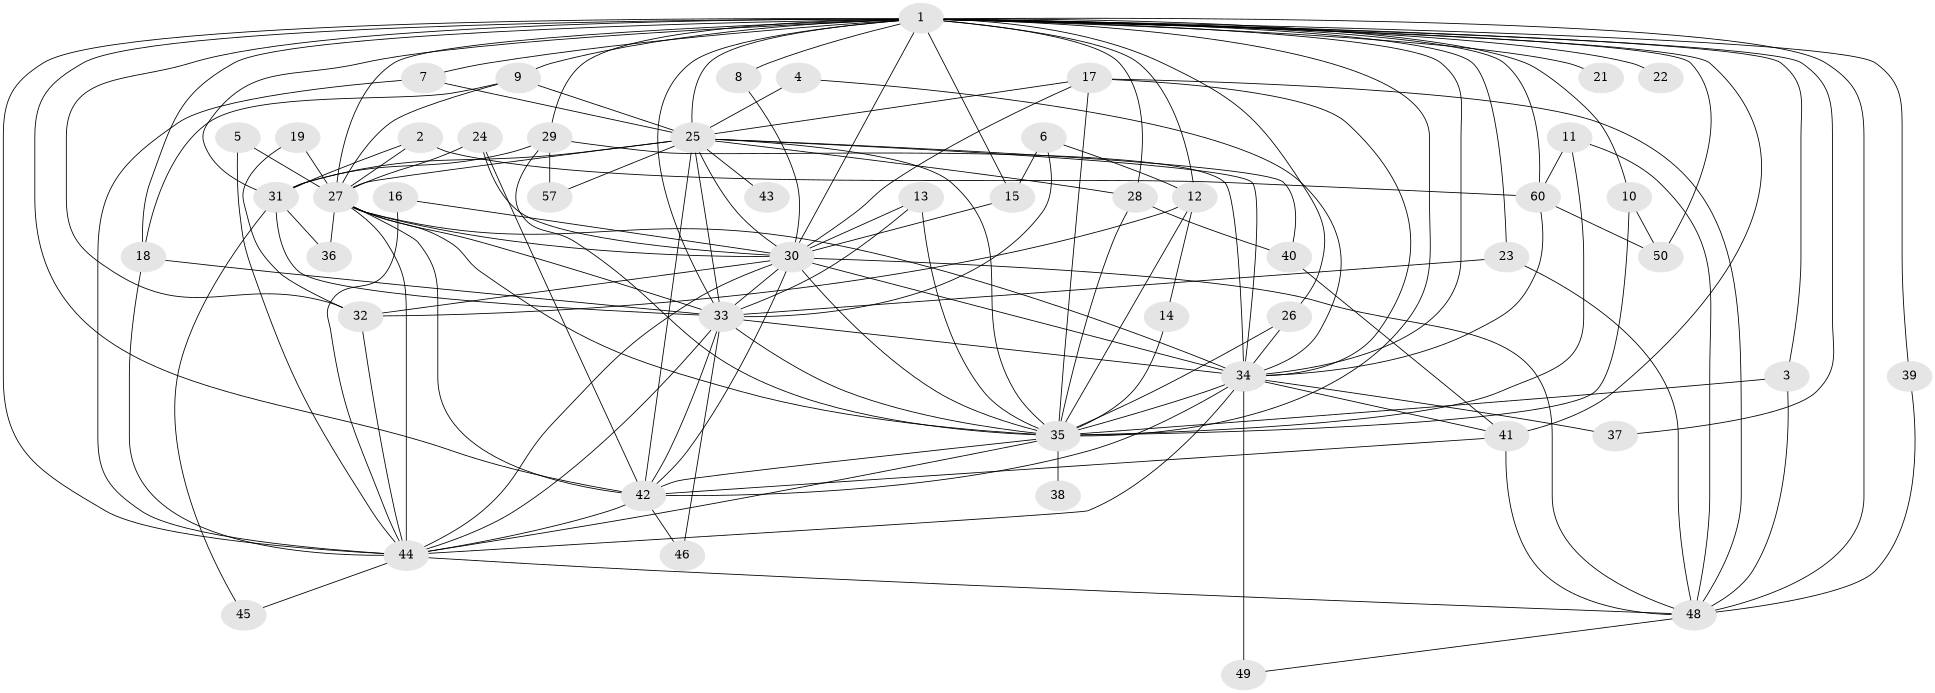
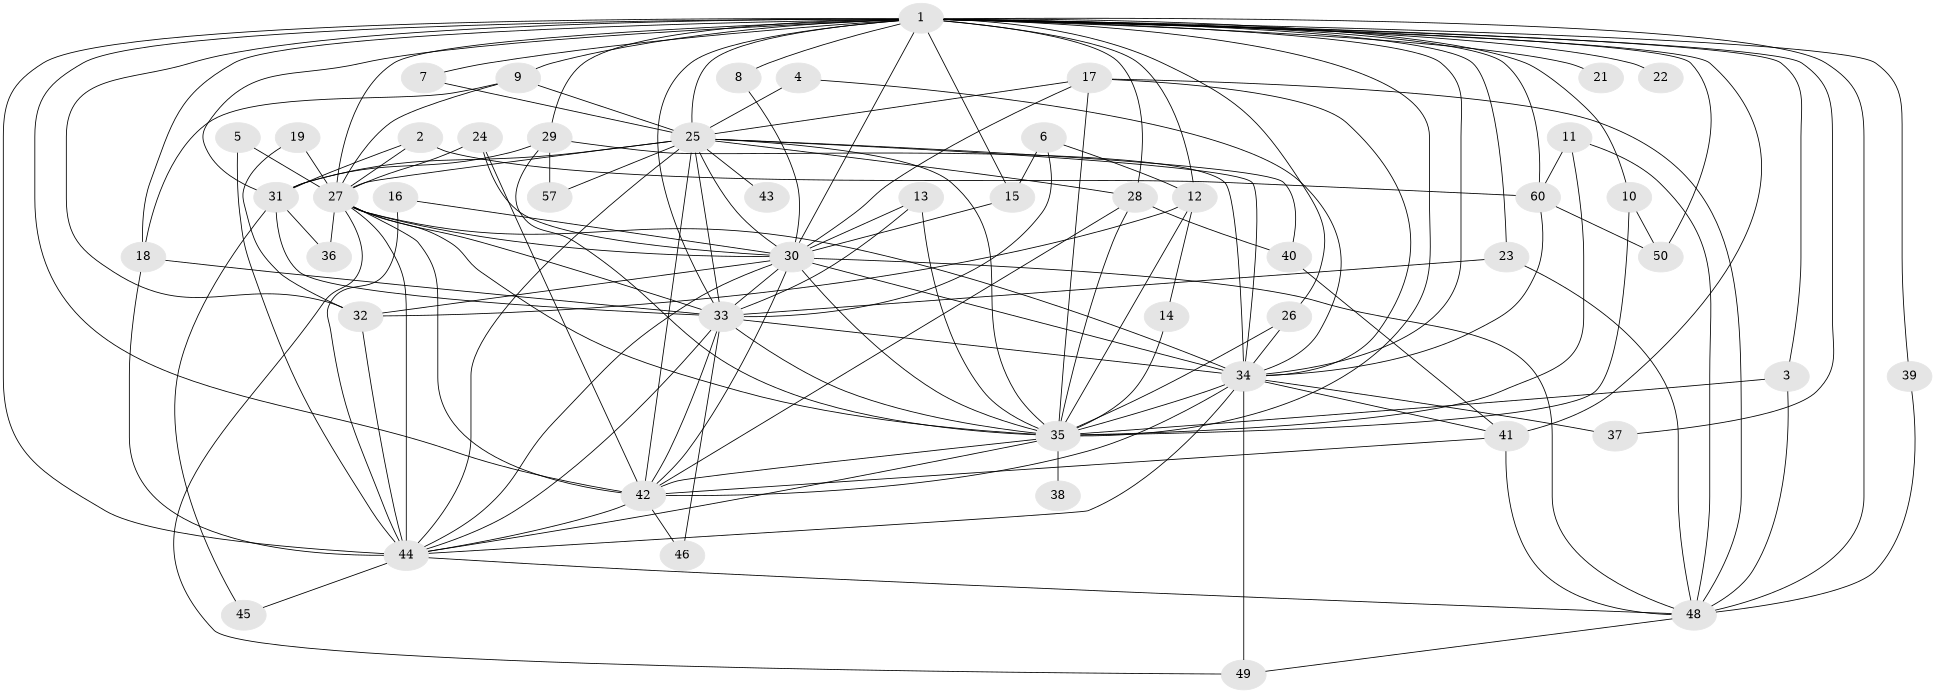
(98, 319) -> (492, 328)
none -> (889, 347)
none -> (468, 658)
